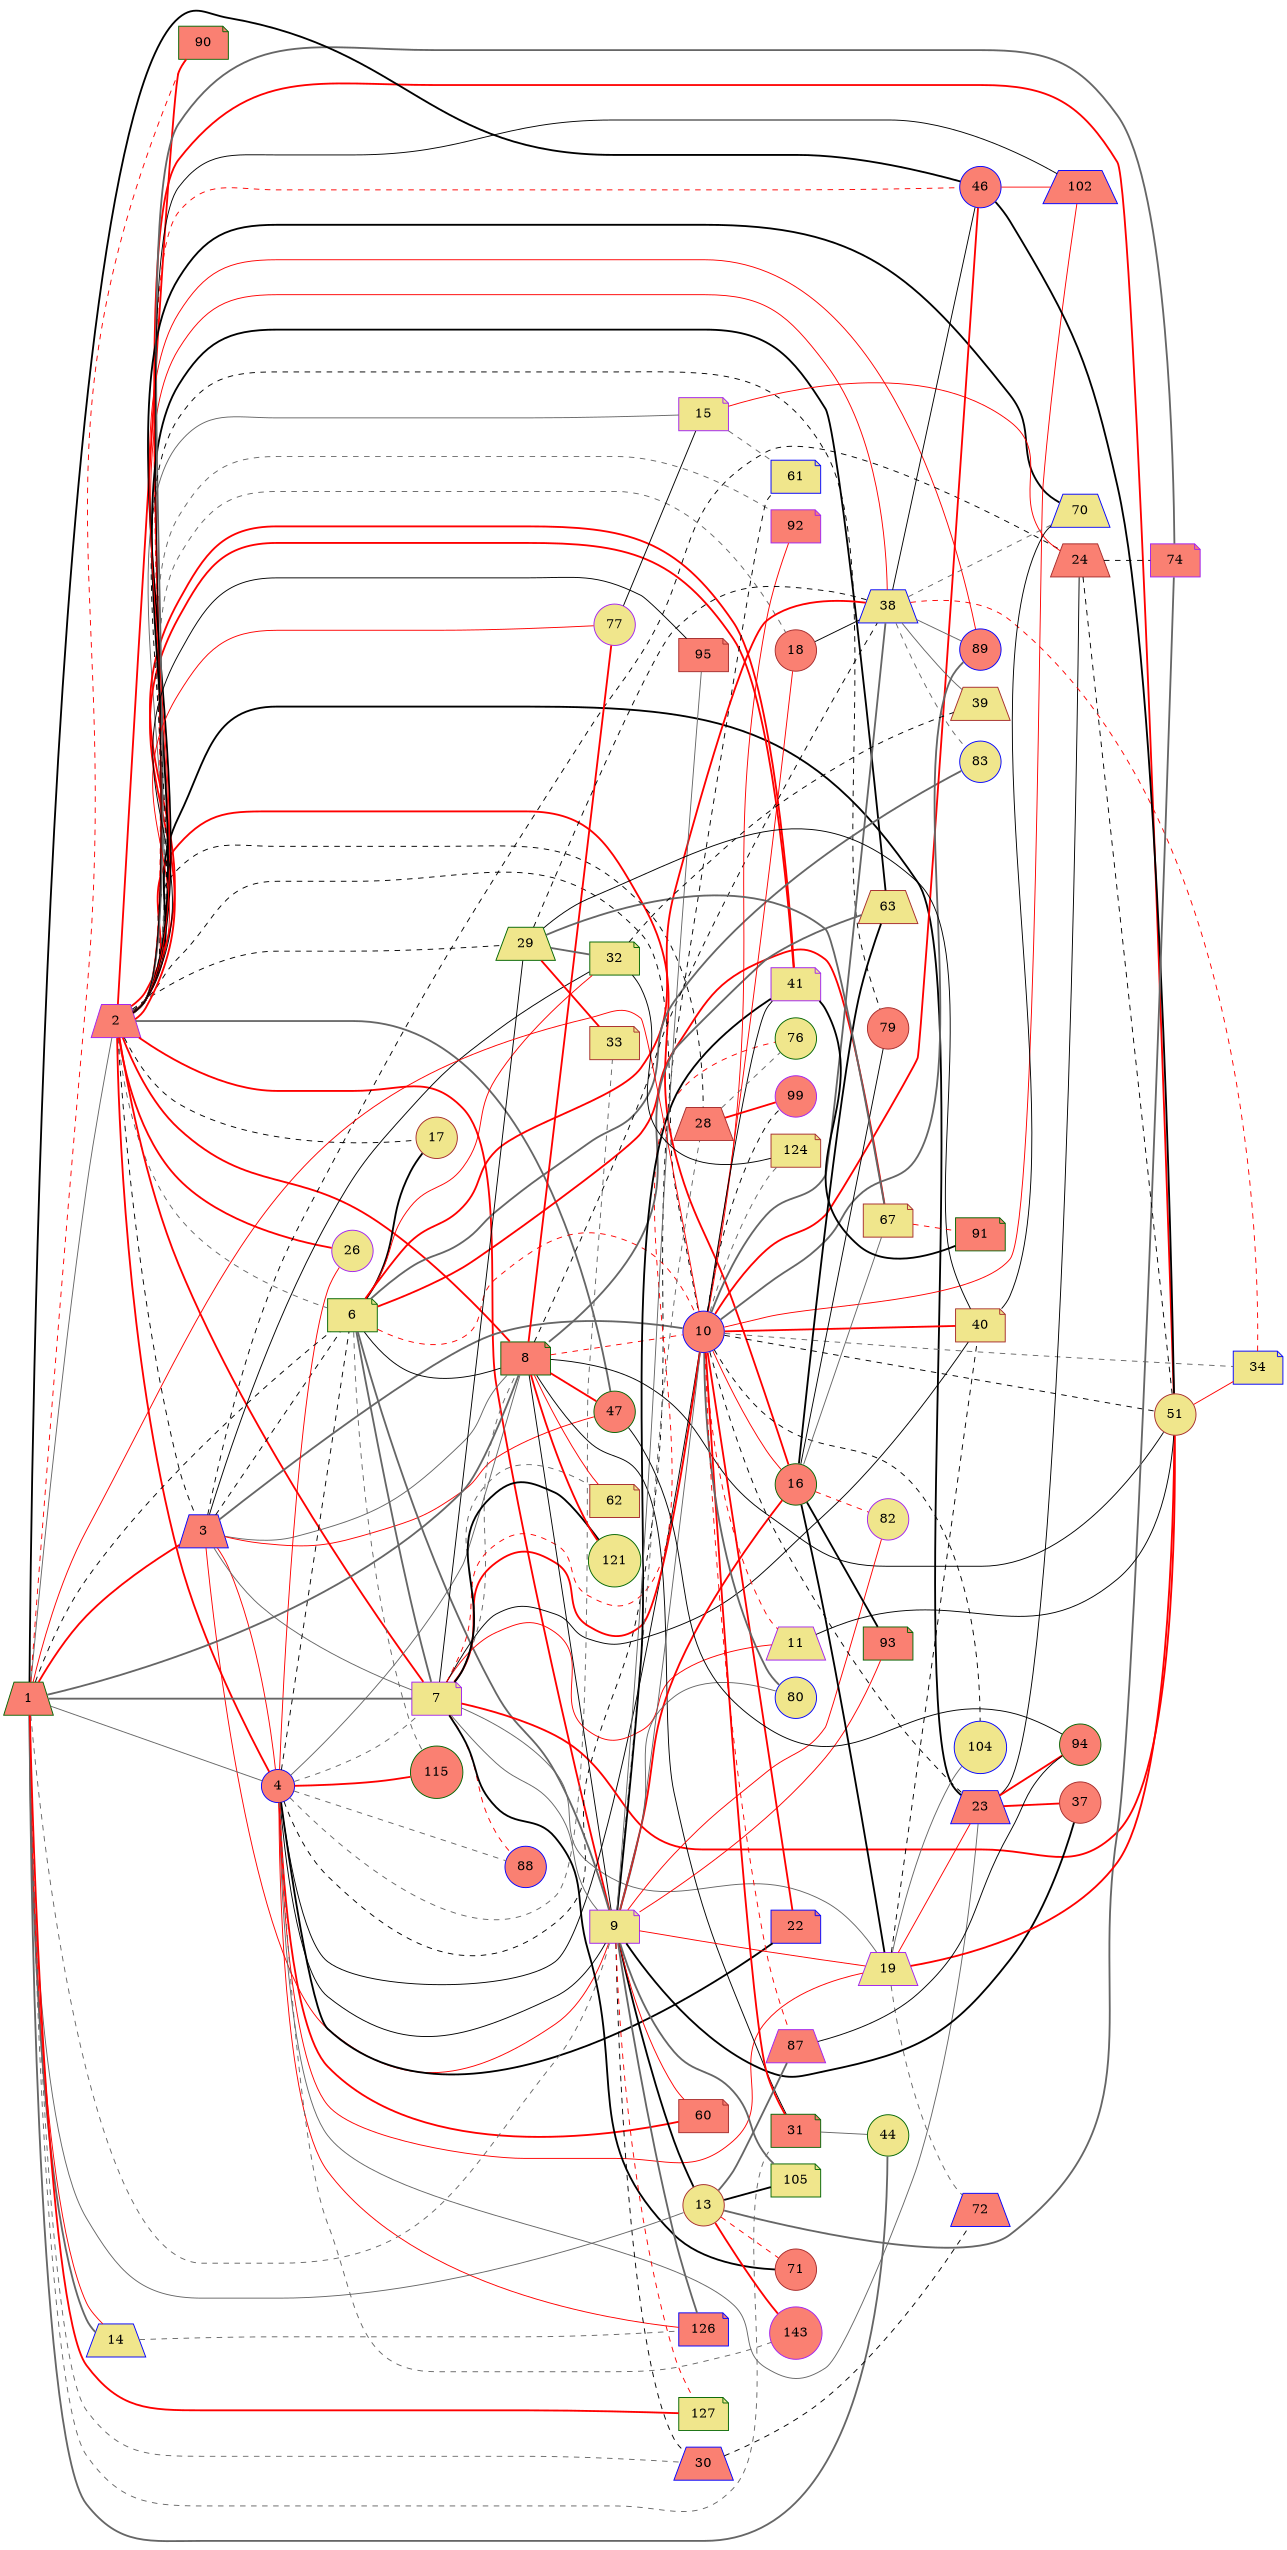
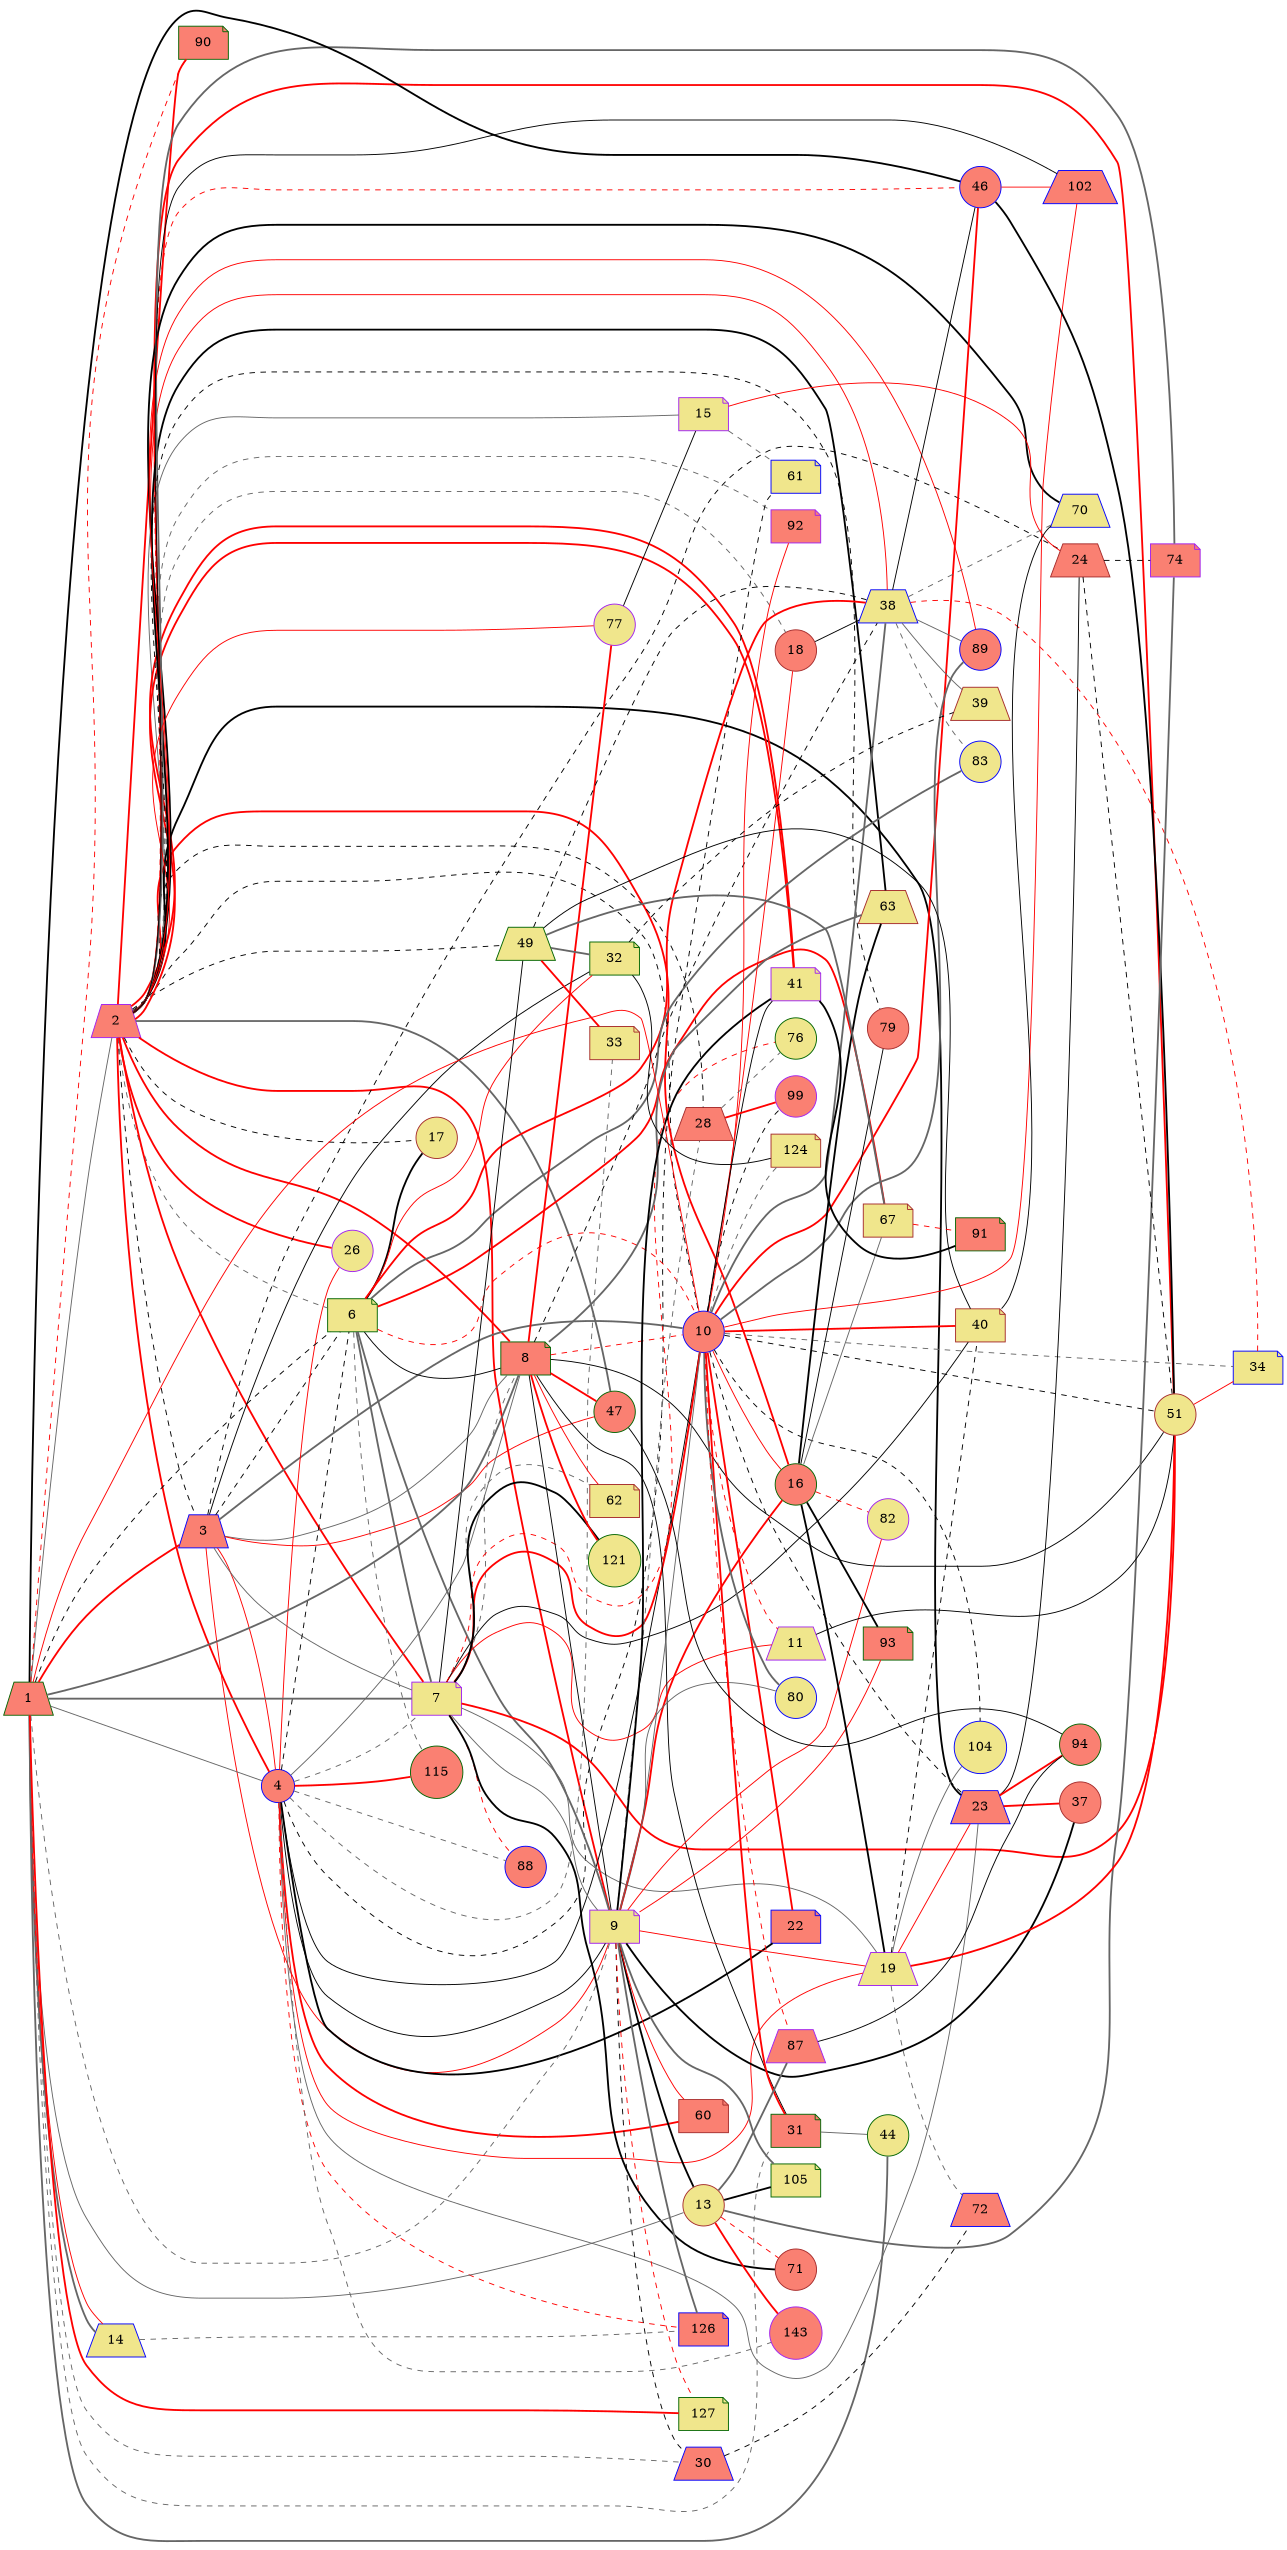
(704, 655) -> none
(526, 944) -> (526, 944)
(334, 2178) -> (334, 2178)
